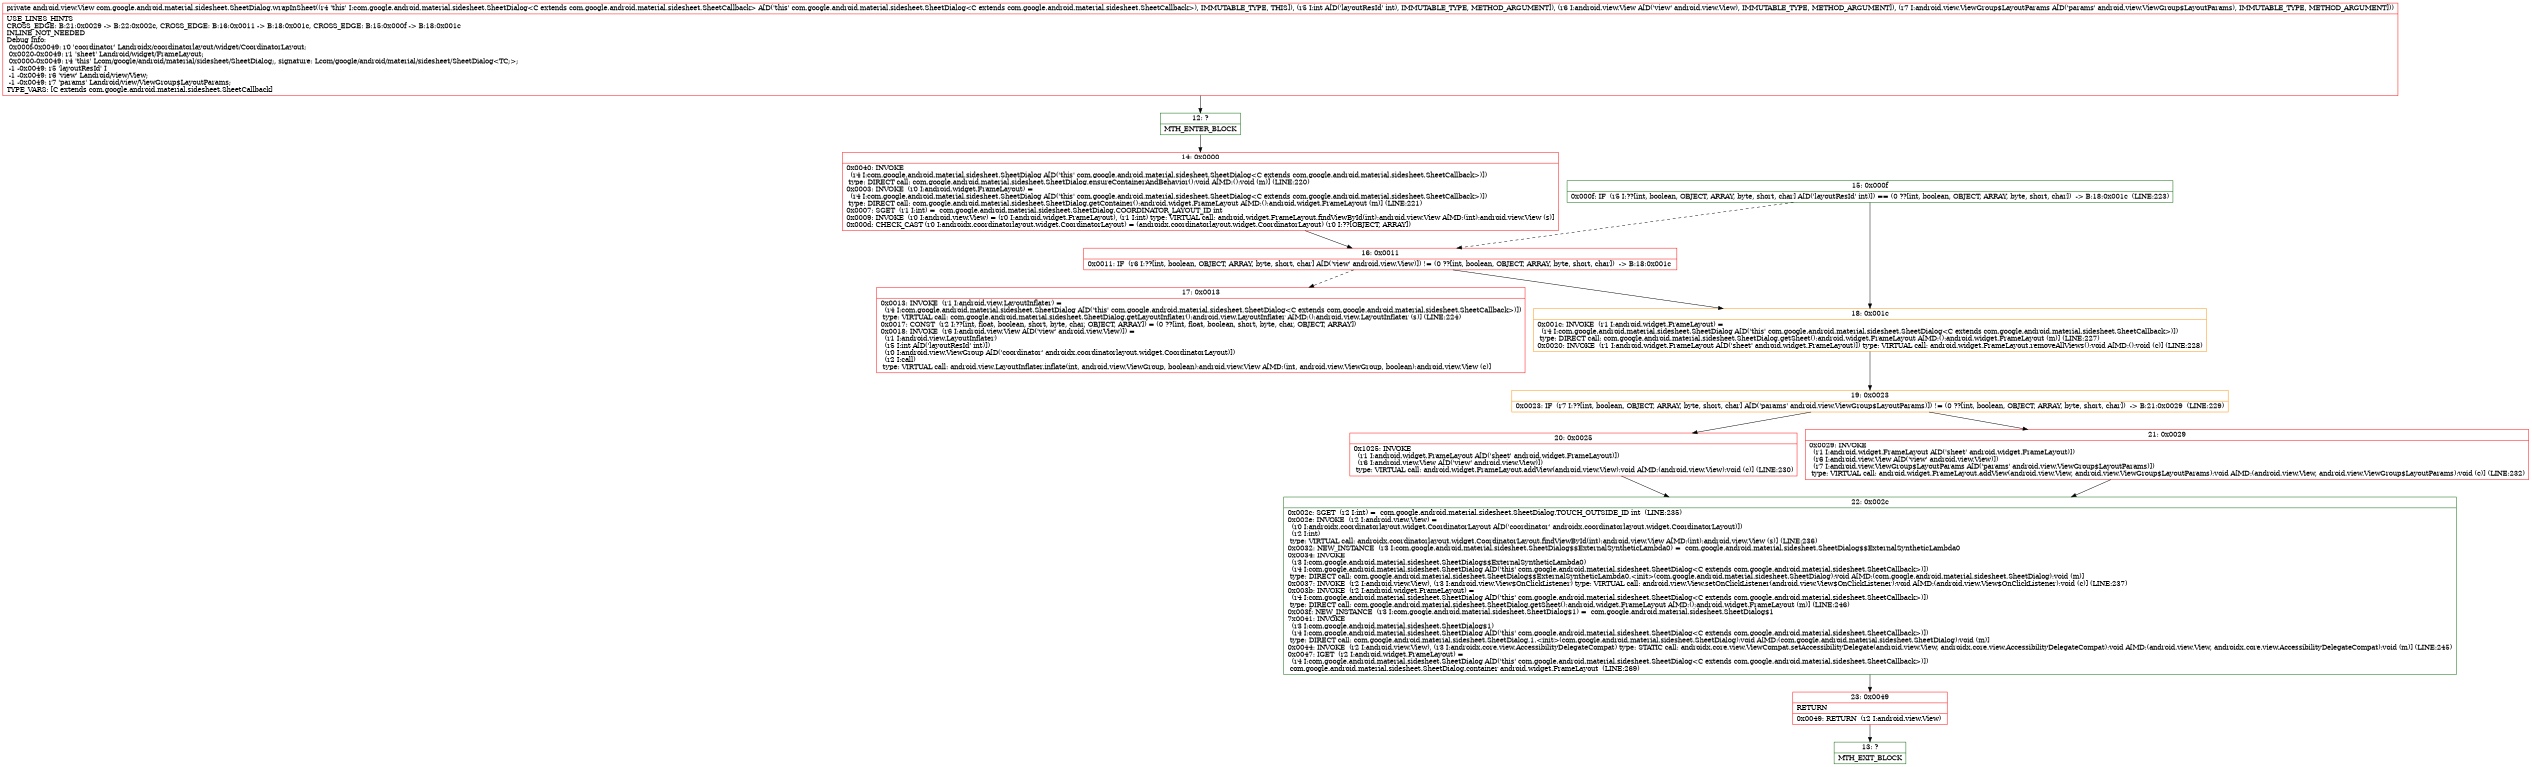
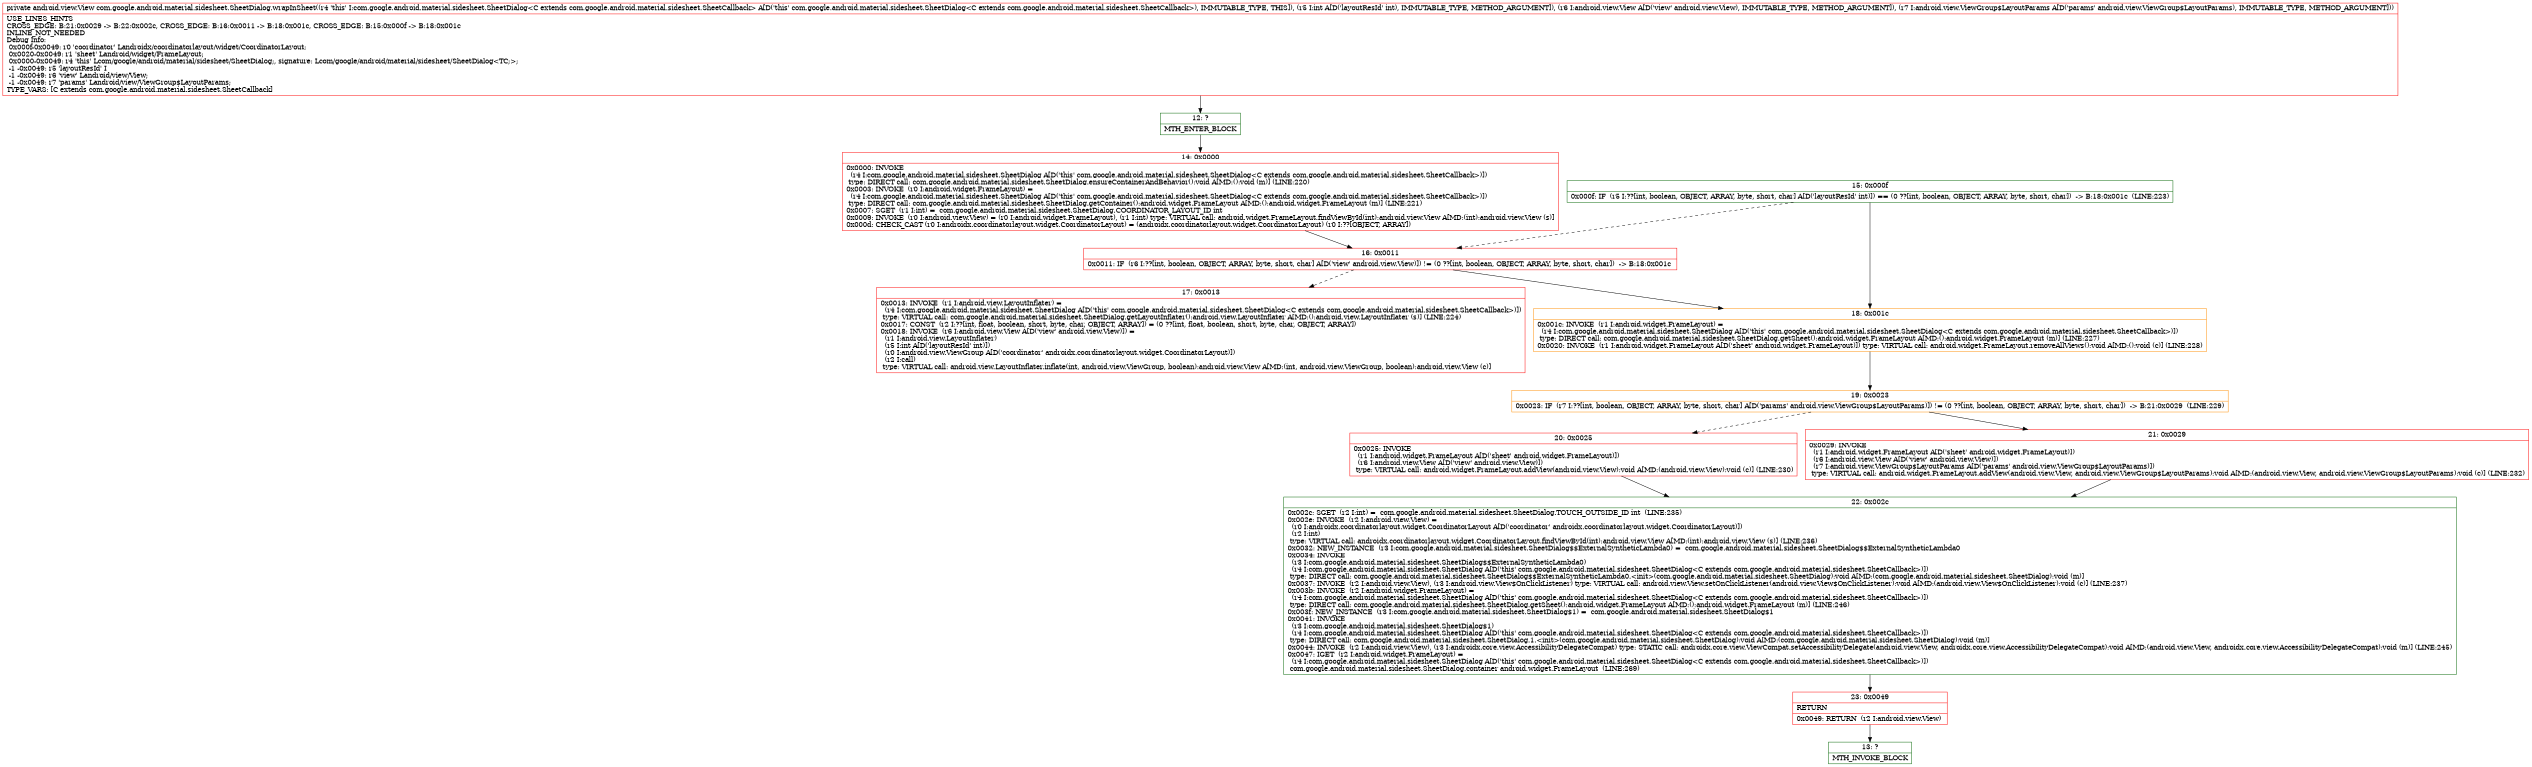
(877, 168) -> (877, 168)
(1754, 422) -> (1754, 422)
(1385, 449) -> (1385, 449)
(1318, 619) -> (1318, 619)
(1870, 758) -> (1870, 758)
